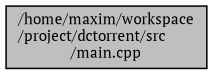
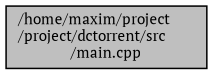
(106, 37) -> (106, 37)
